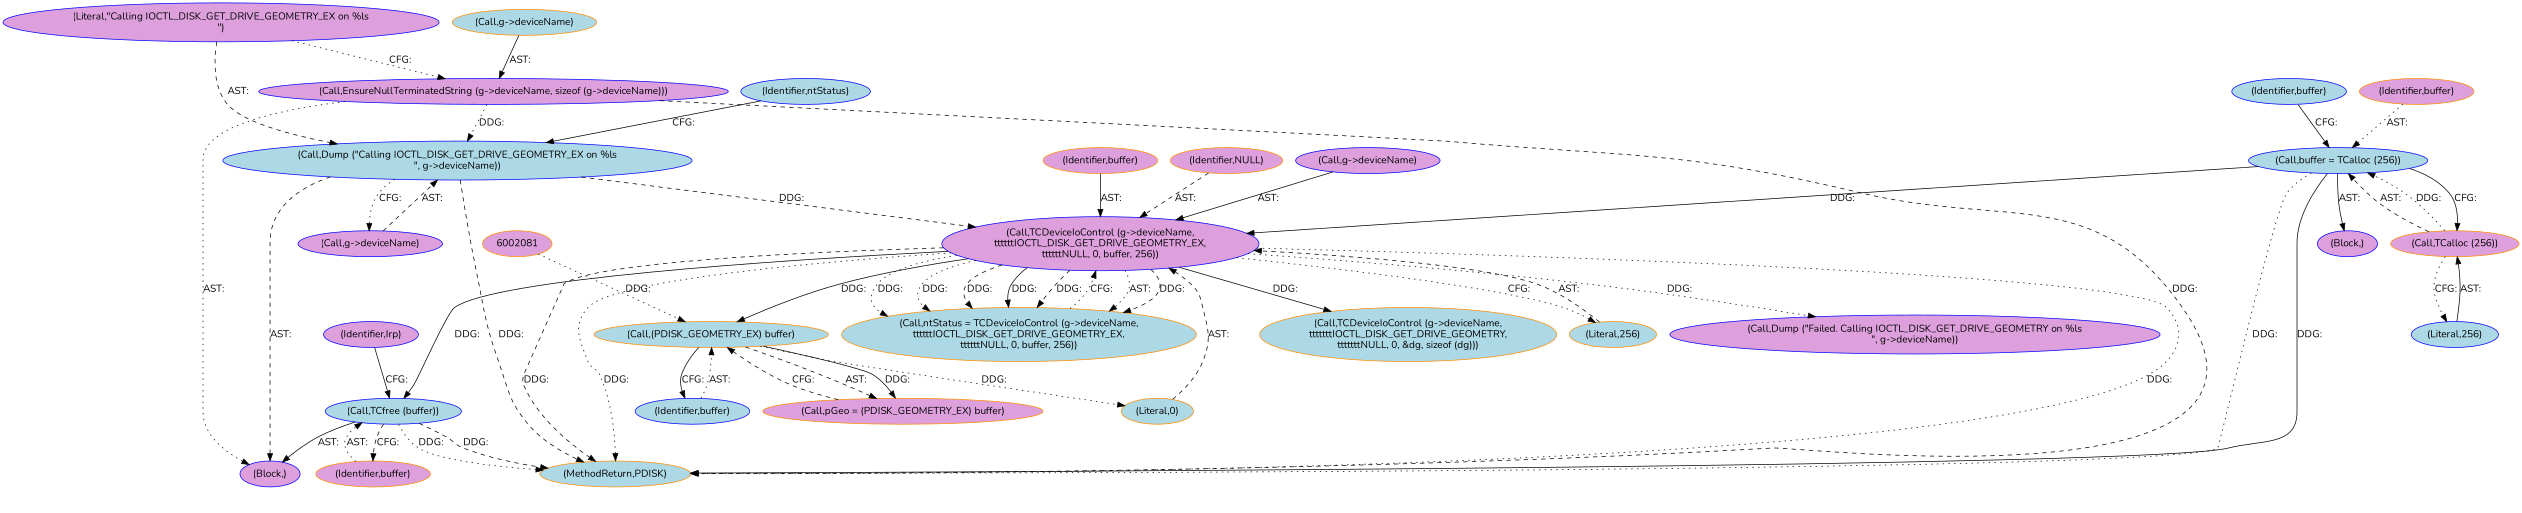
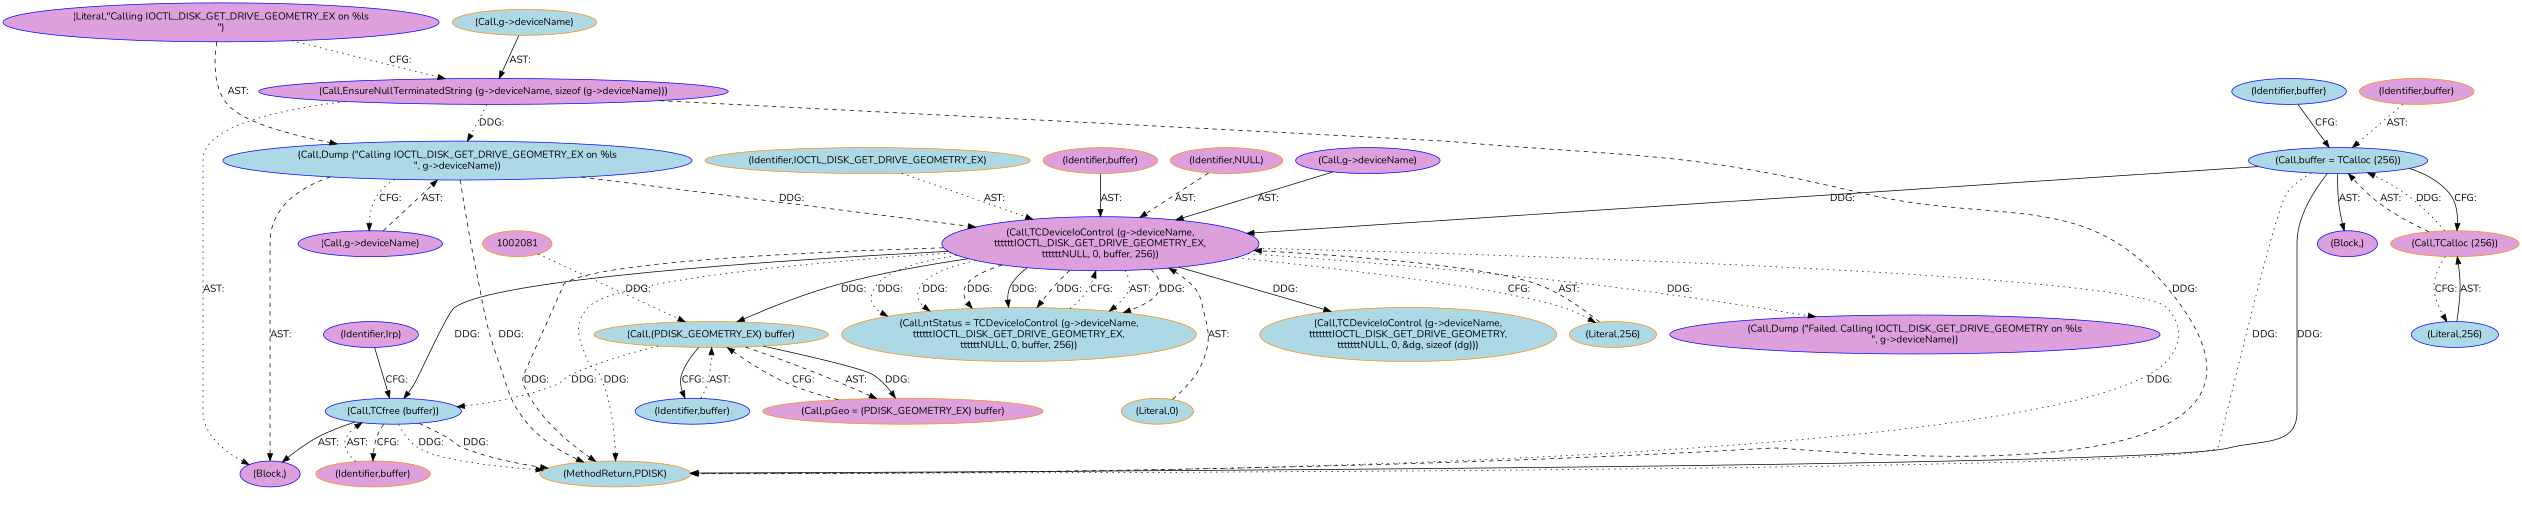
(806, 91) -> none
none -> (868, 161)
(517, 244) -> (517, 244)
(939, 378) -> (563, 381)
